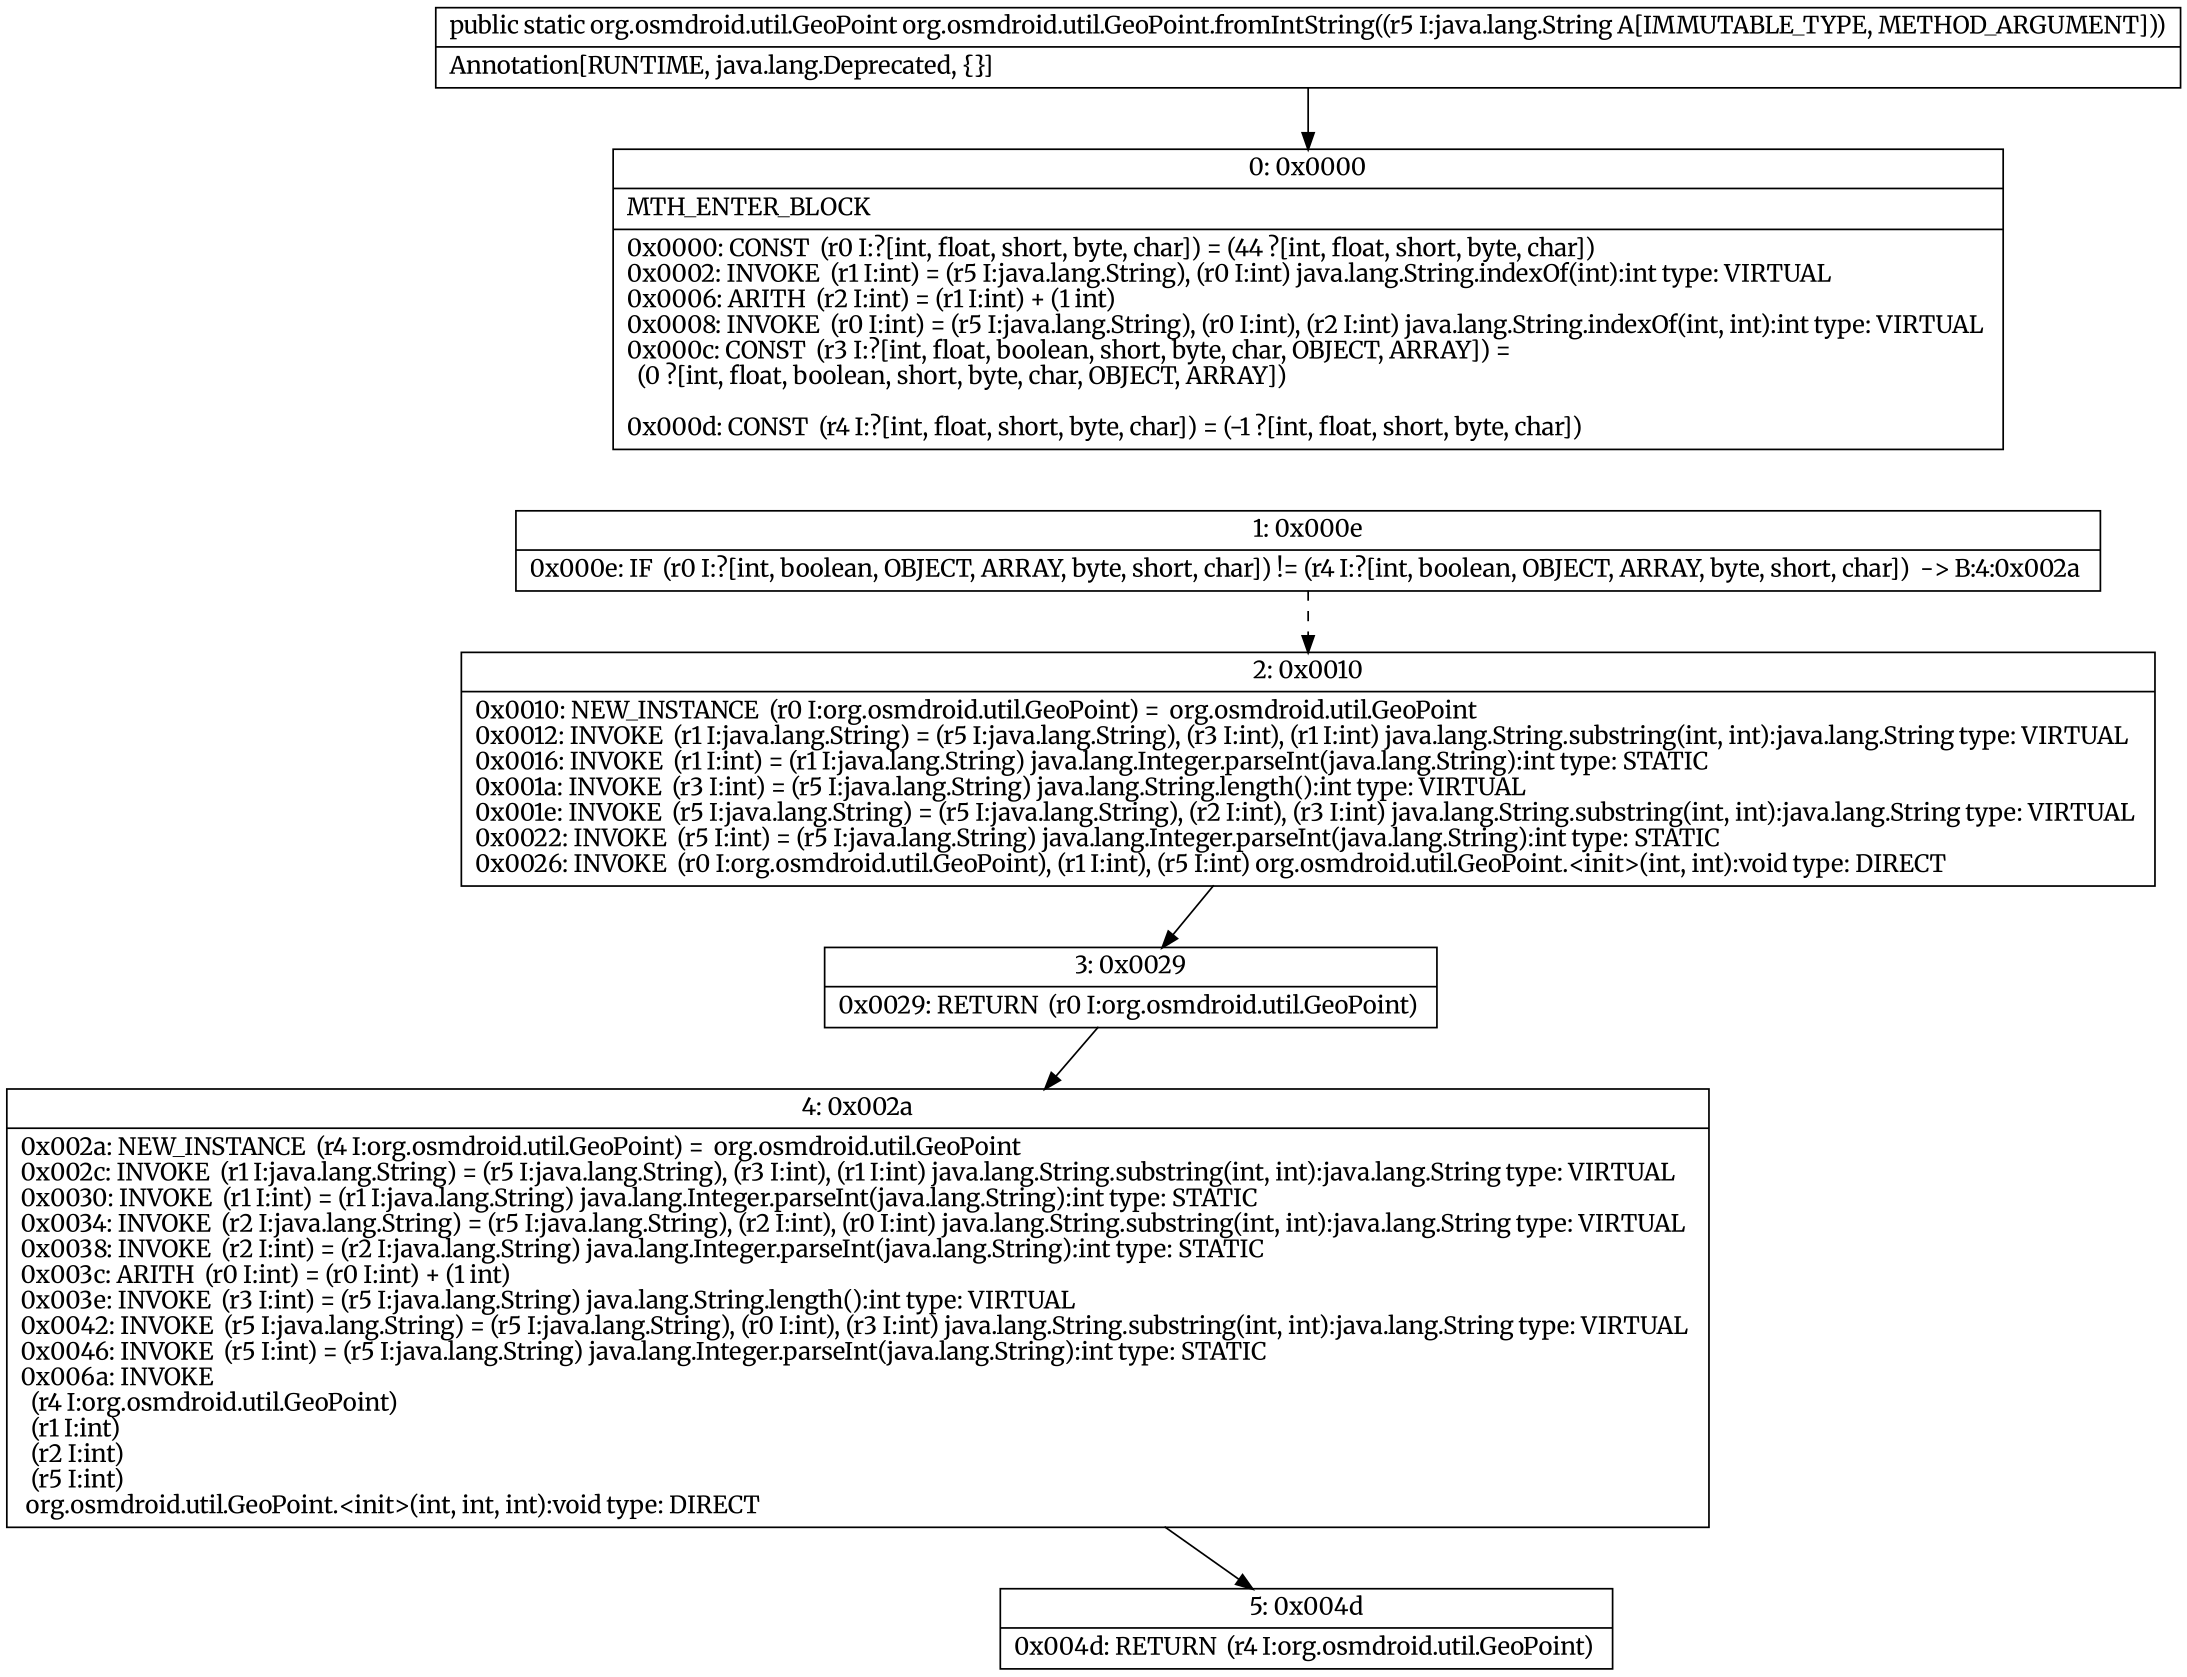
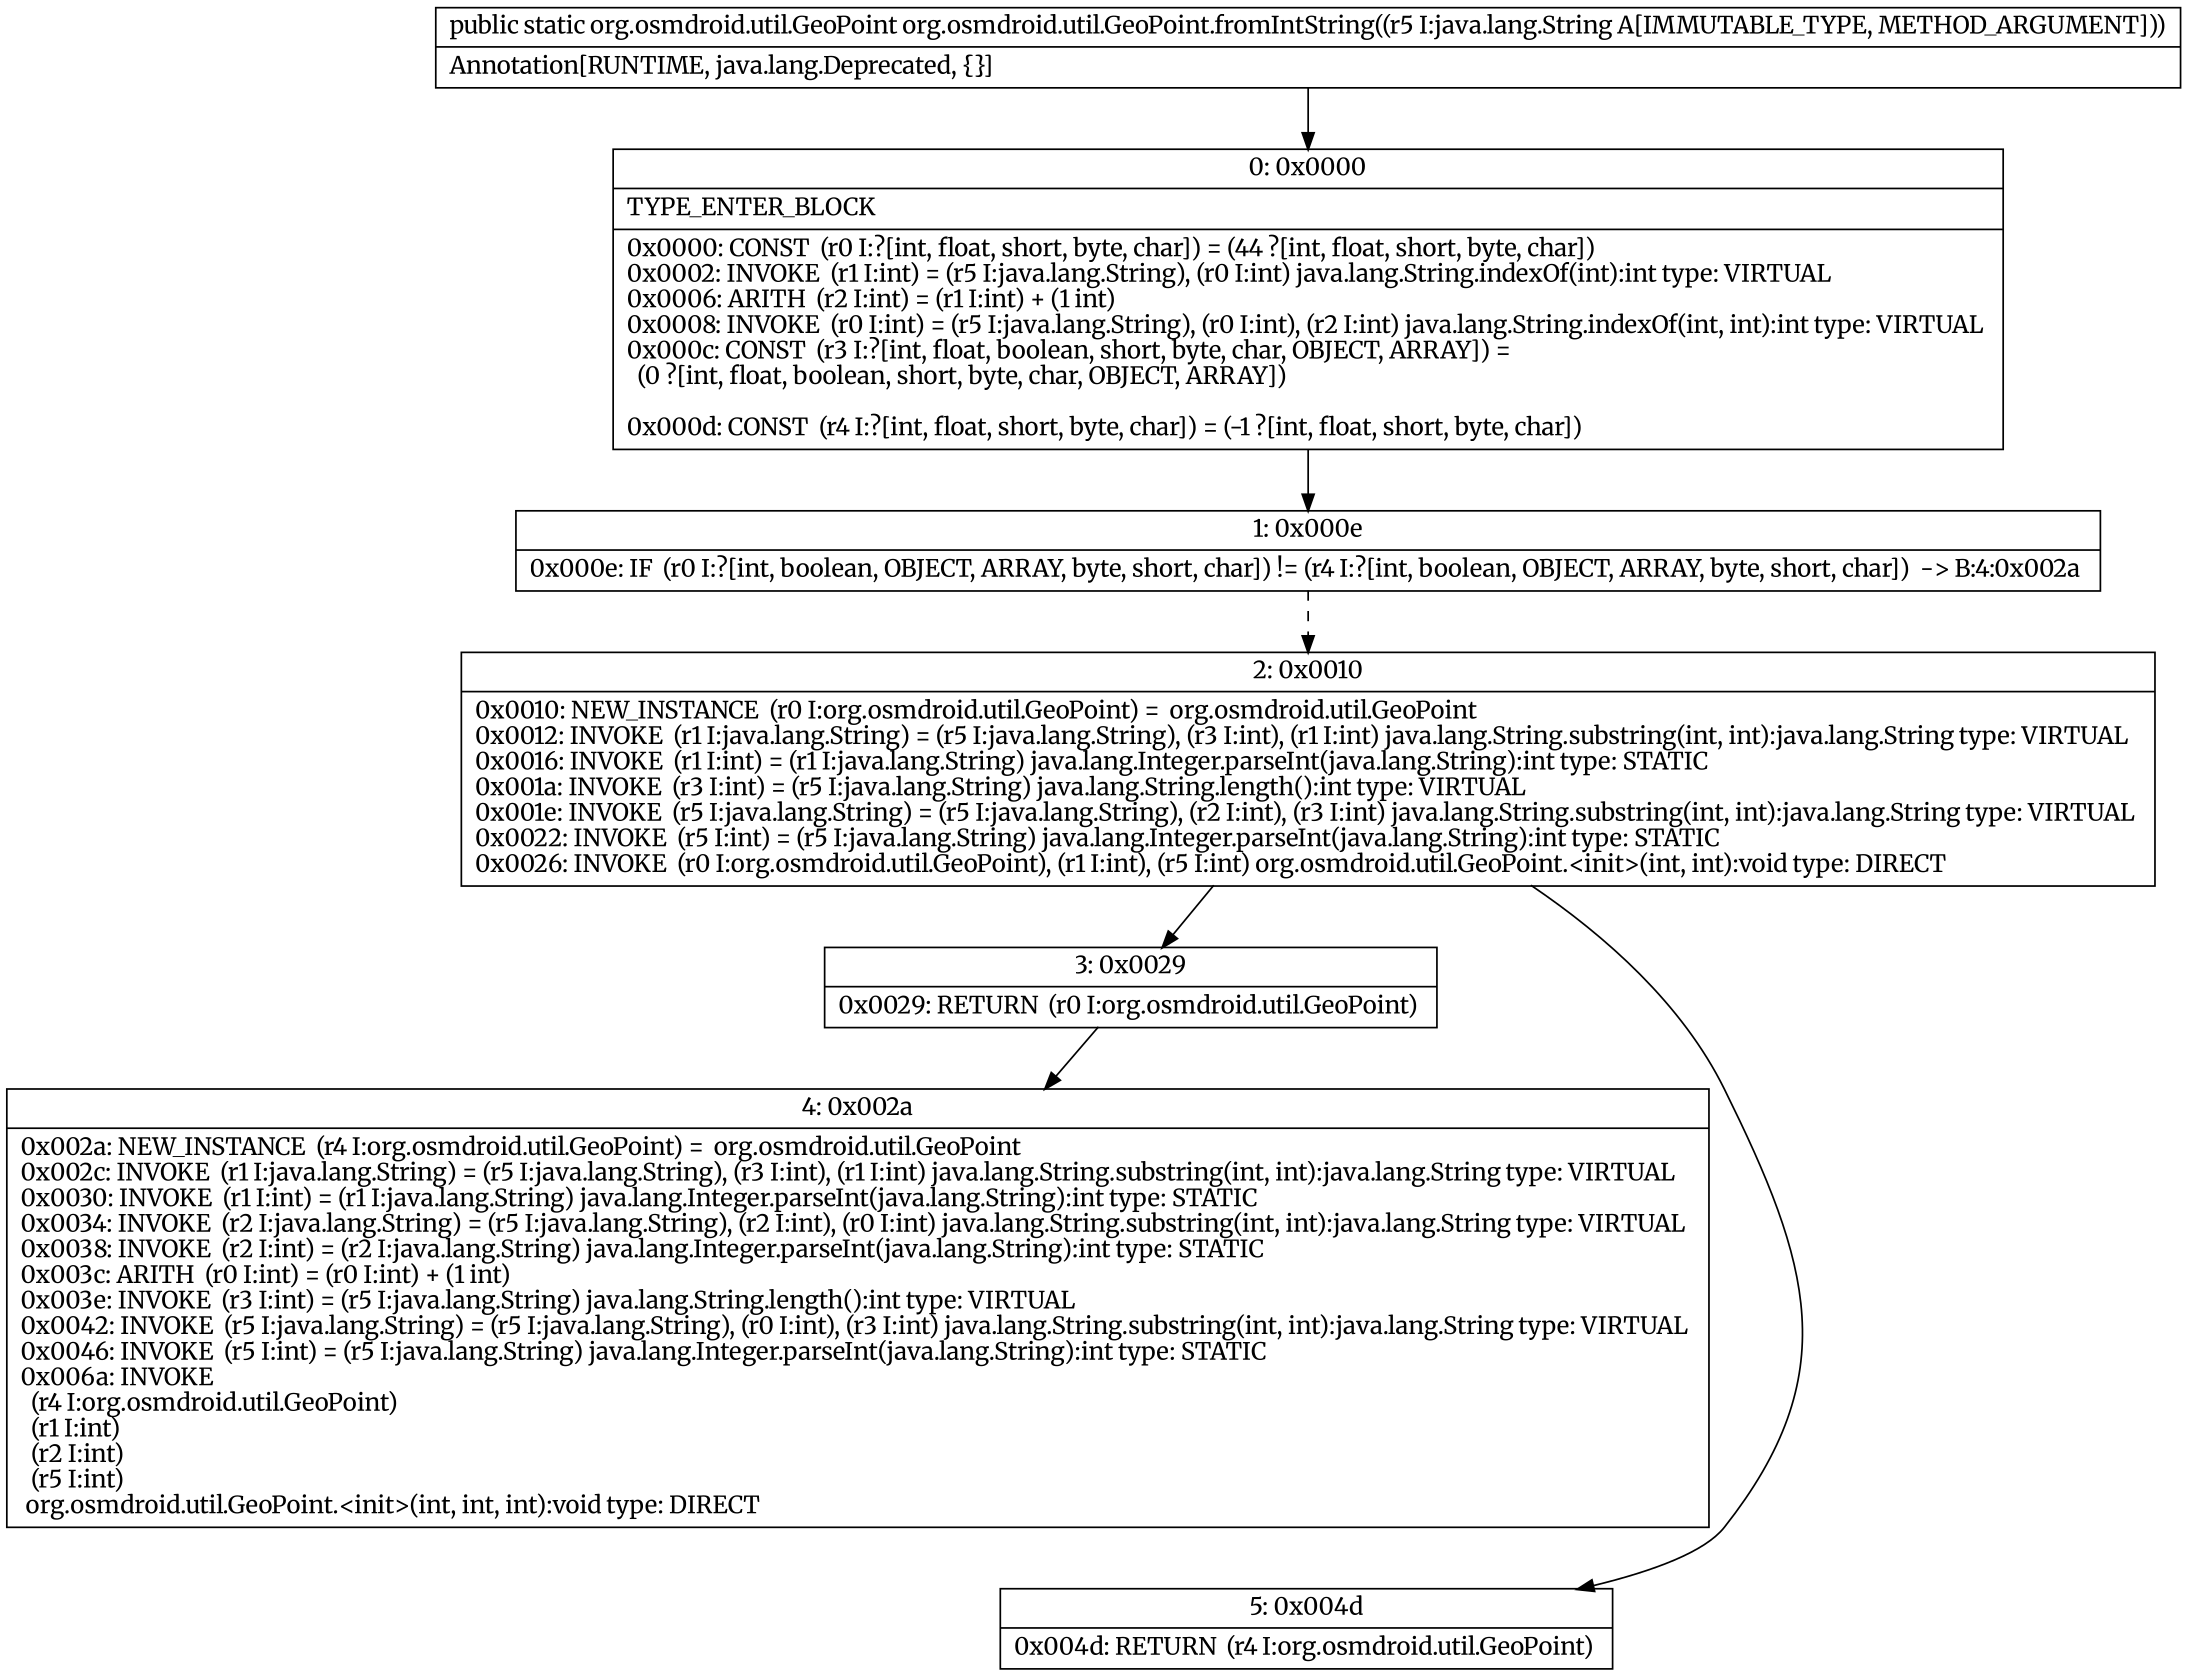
(749, 208) -> (751, 208)
none -> (1308, 472)
(1202, 1553) -> (1788, 1242)
